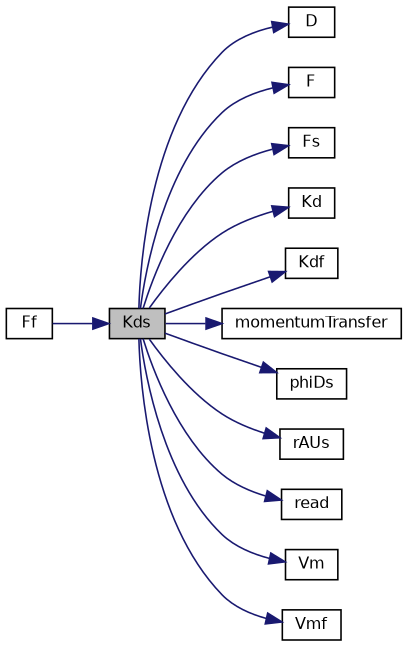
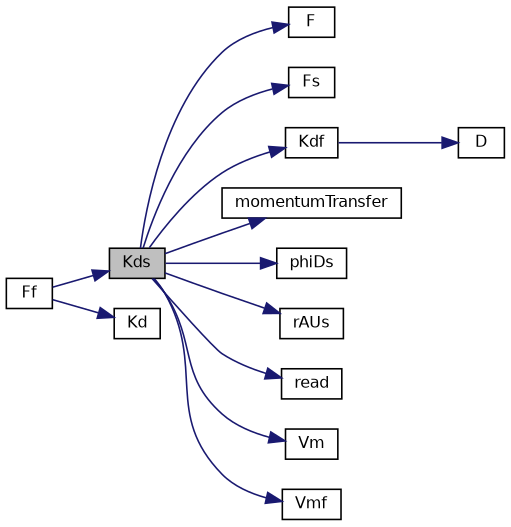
(168, 146) -> (390, 143)
(203, 248) -> (75, 306)
